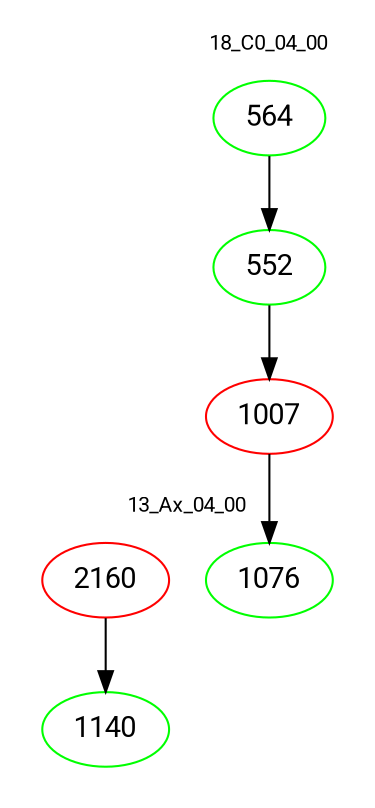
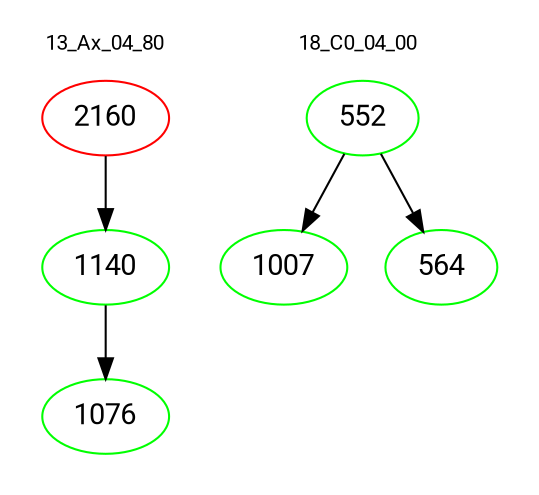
(269, 183) -> (397, 183)
(269, 417) -> (284, 267)
(269, 500) -> (106, 332)
(188, 507) -> (106, 45)
